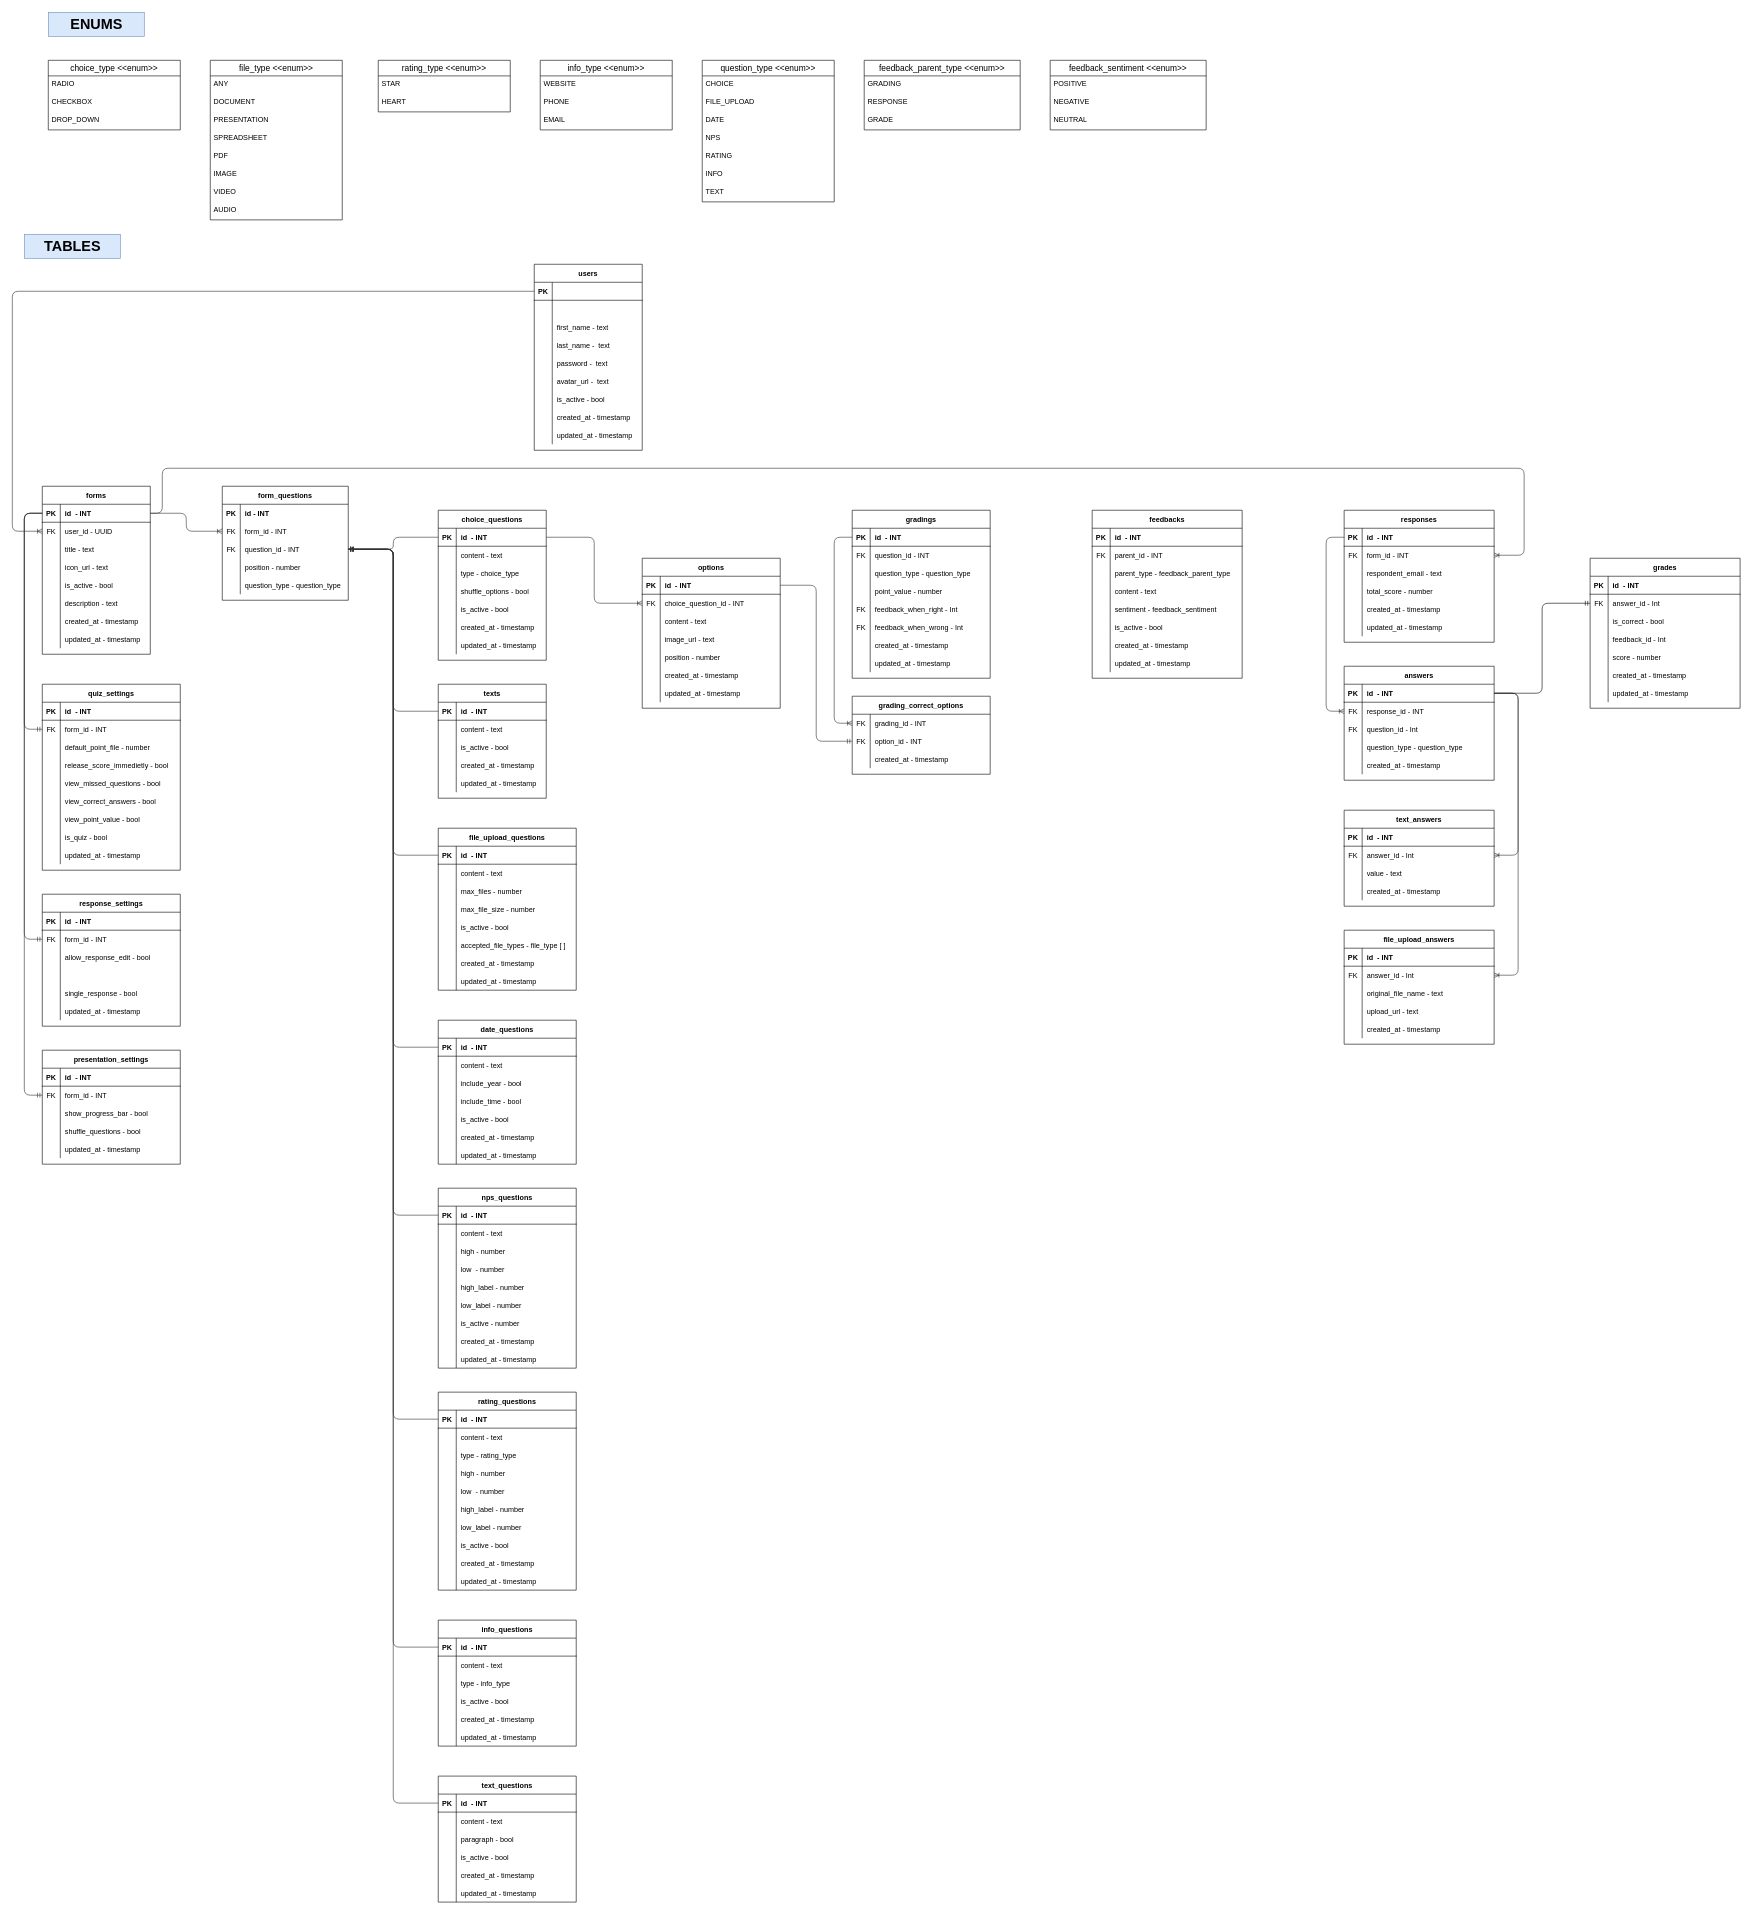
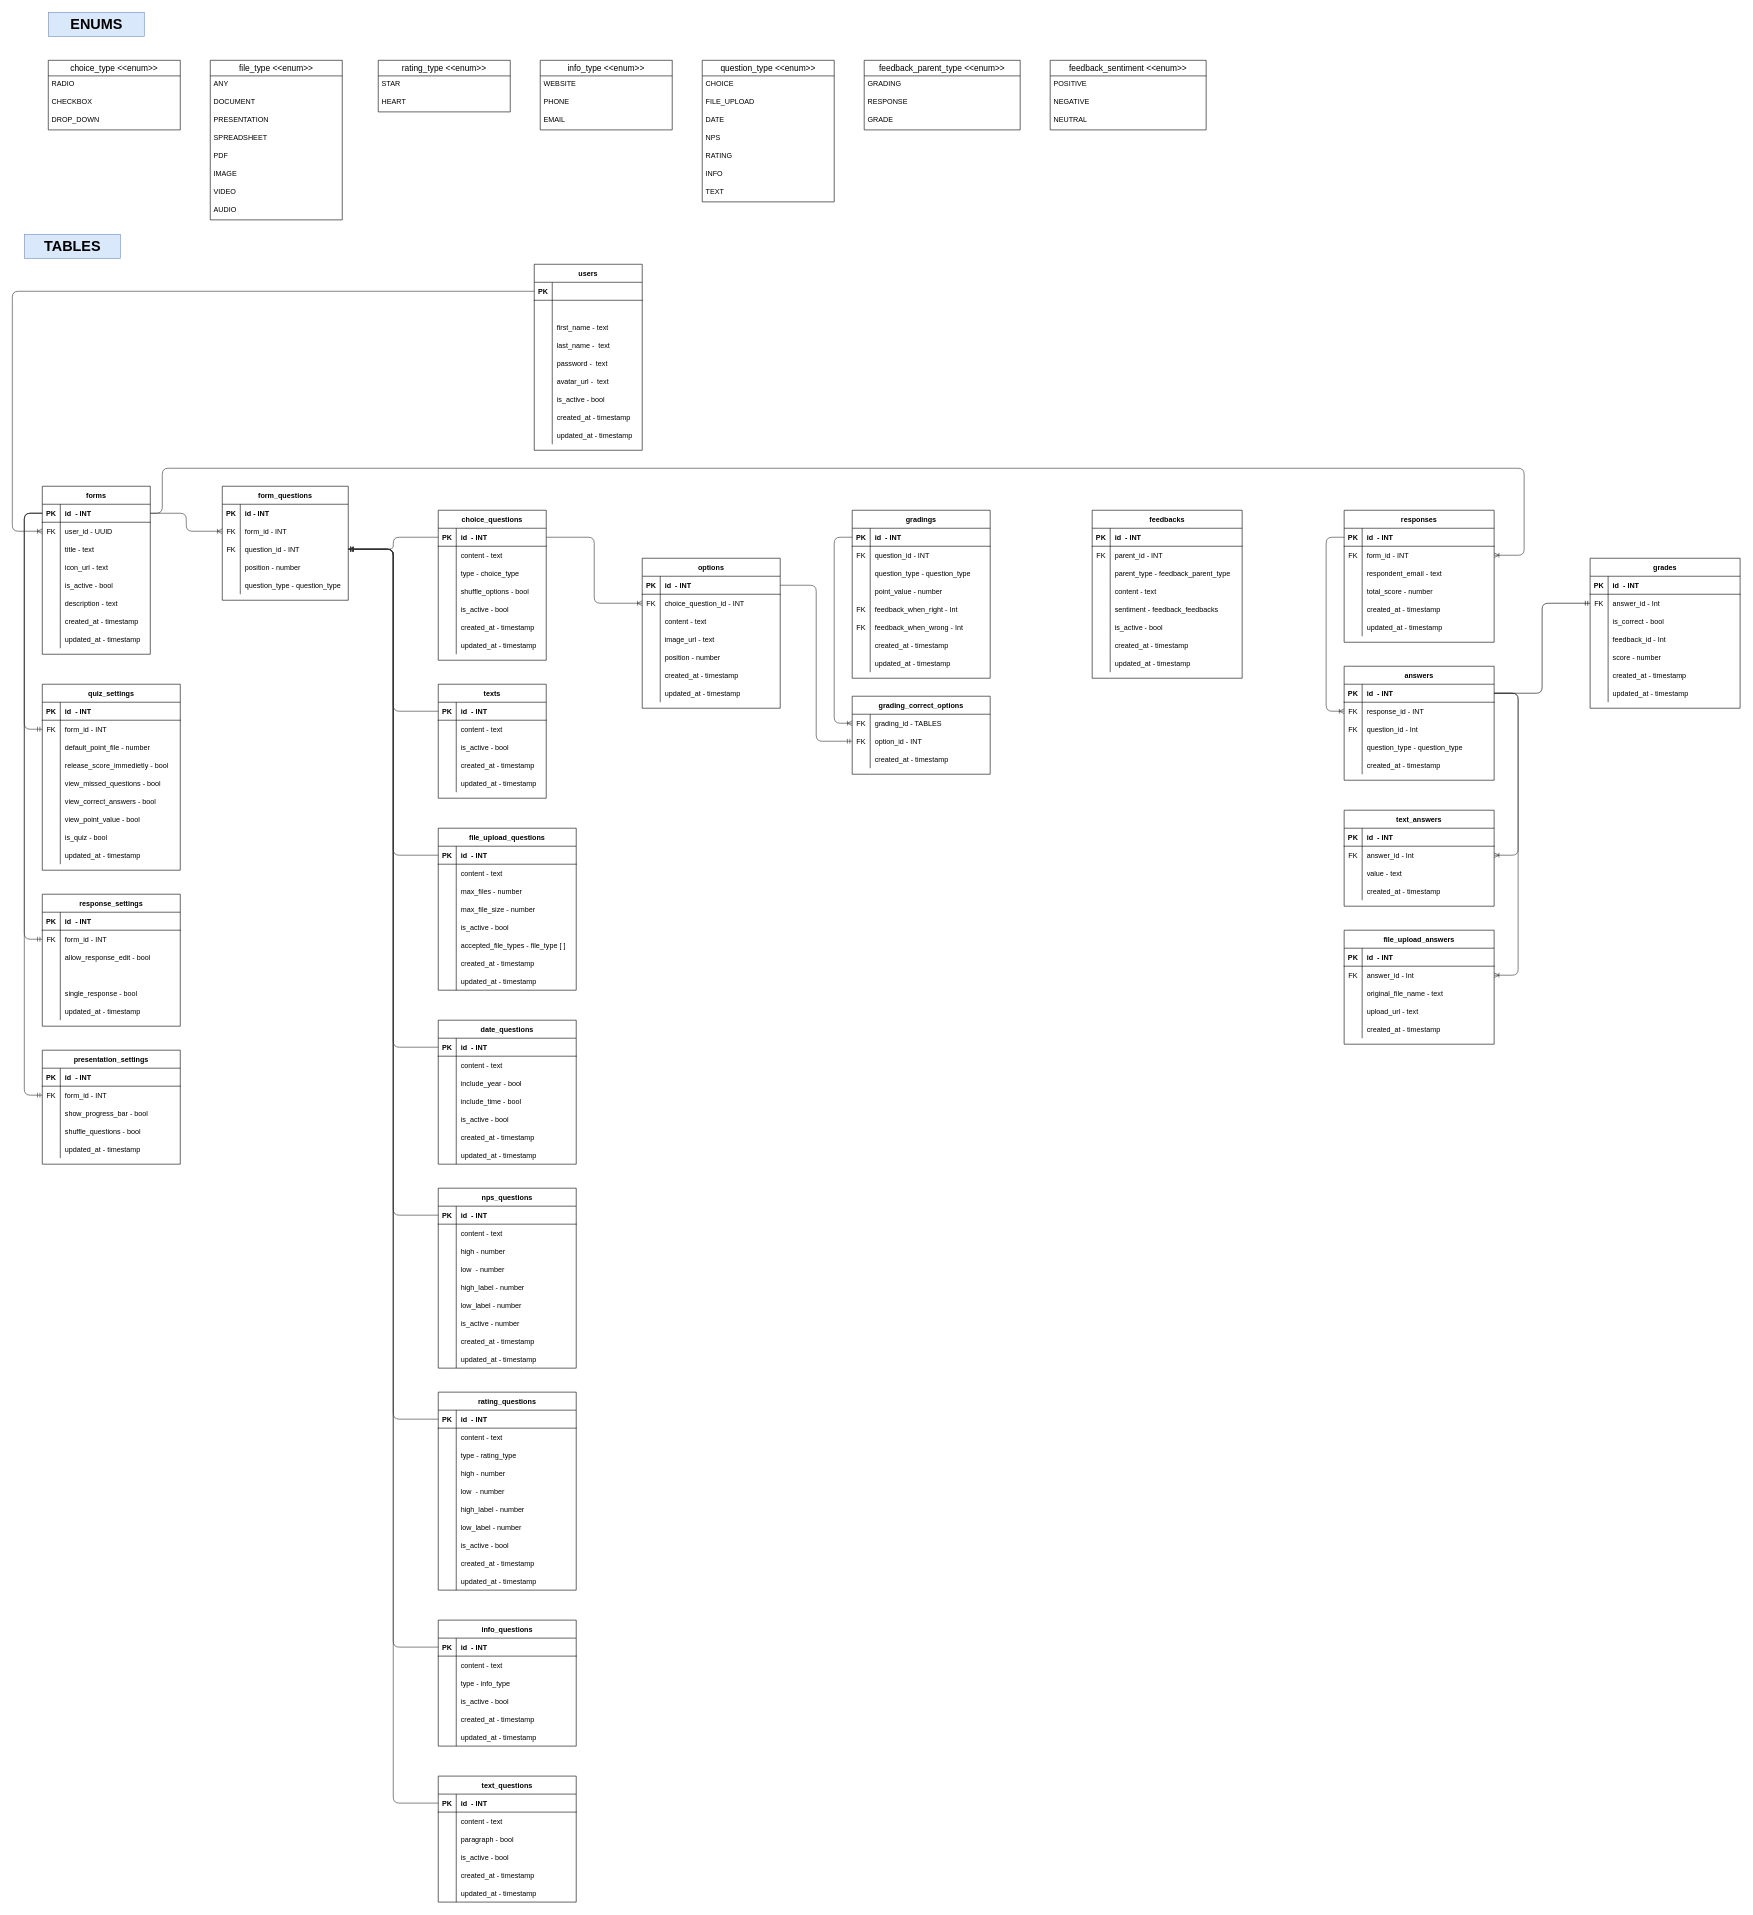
(1172, 610) -> (1172, 610)
(903, 724) -> (909, 724)
